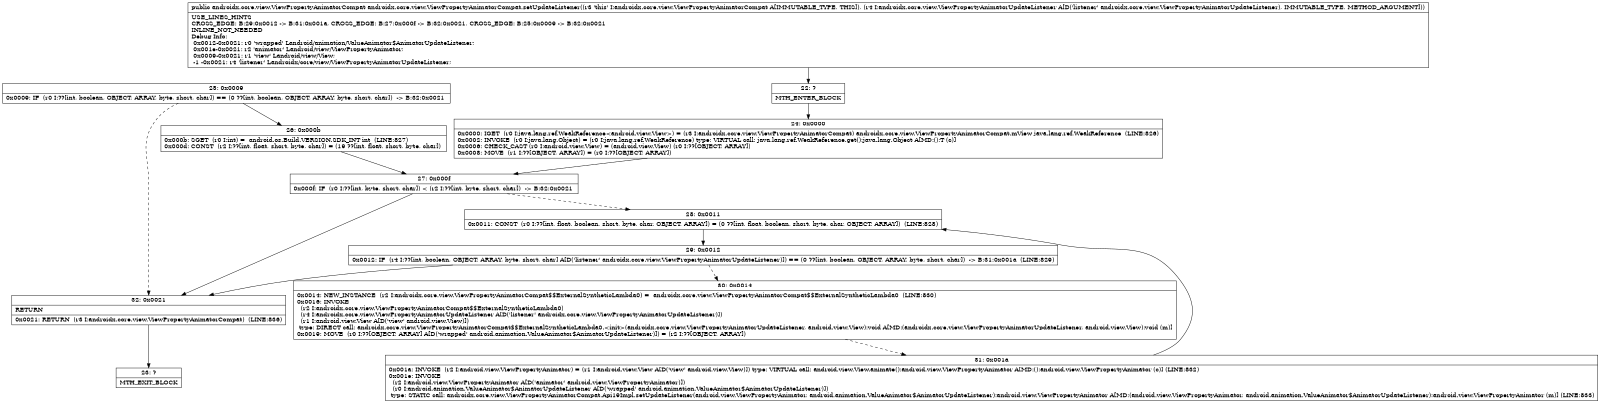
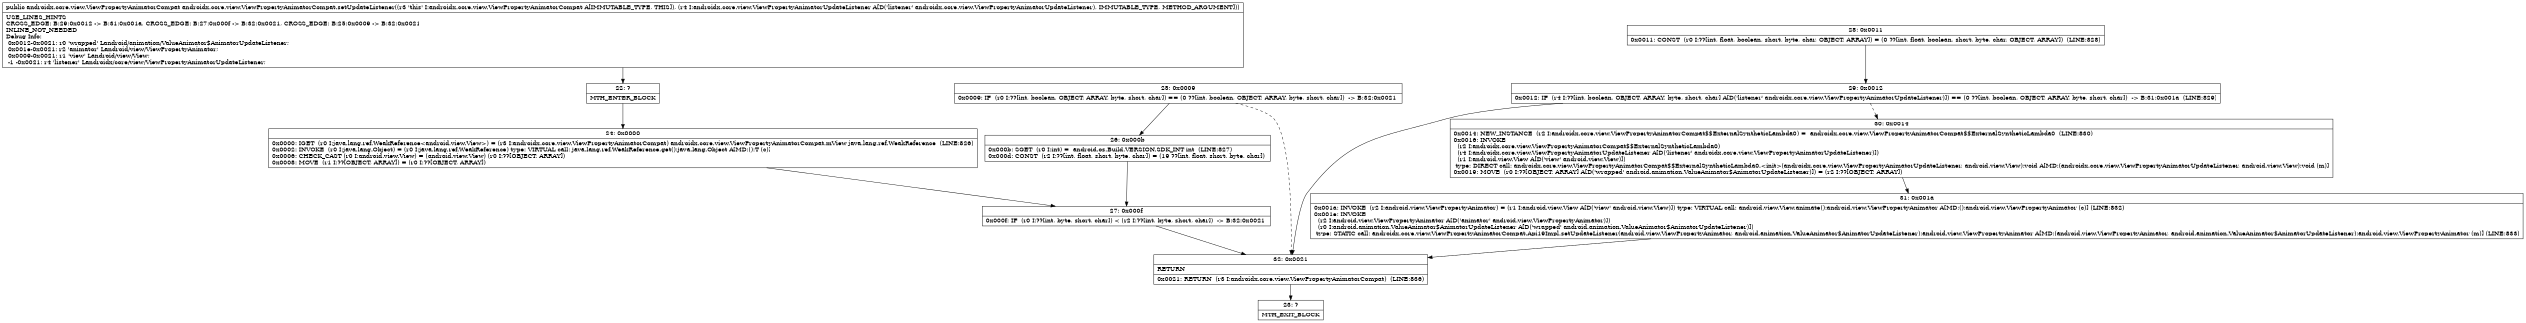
(567, 201) -> none
(1116, 249) -> (1542, 248)
(874, 347) -> (1905, 183)
